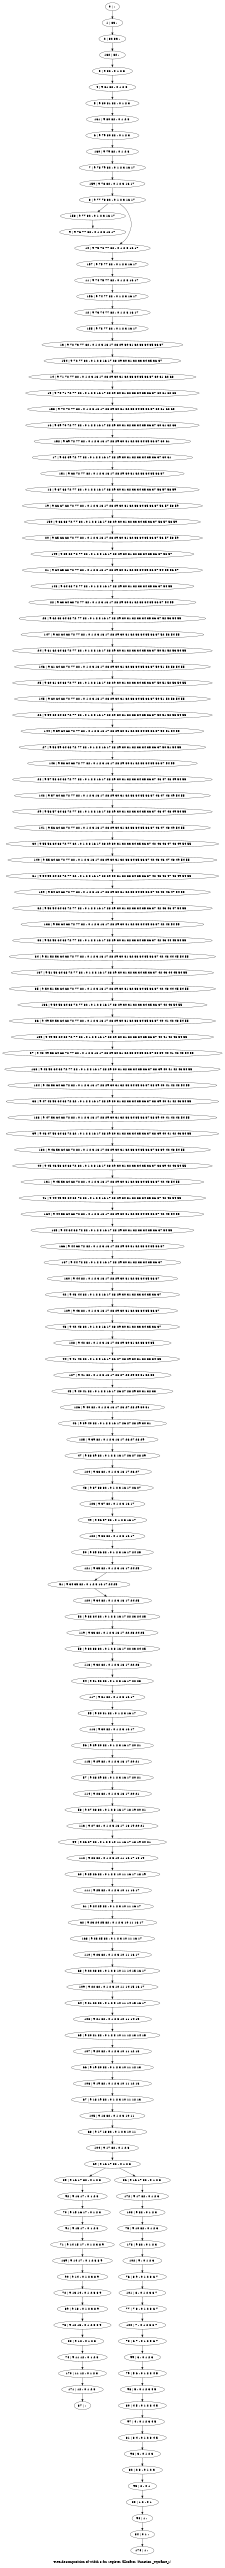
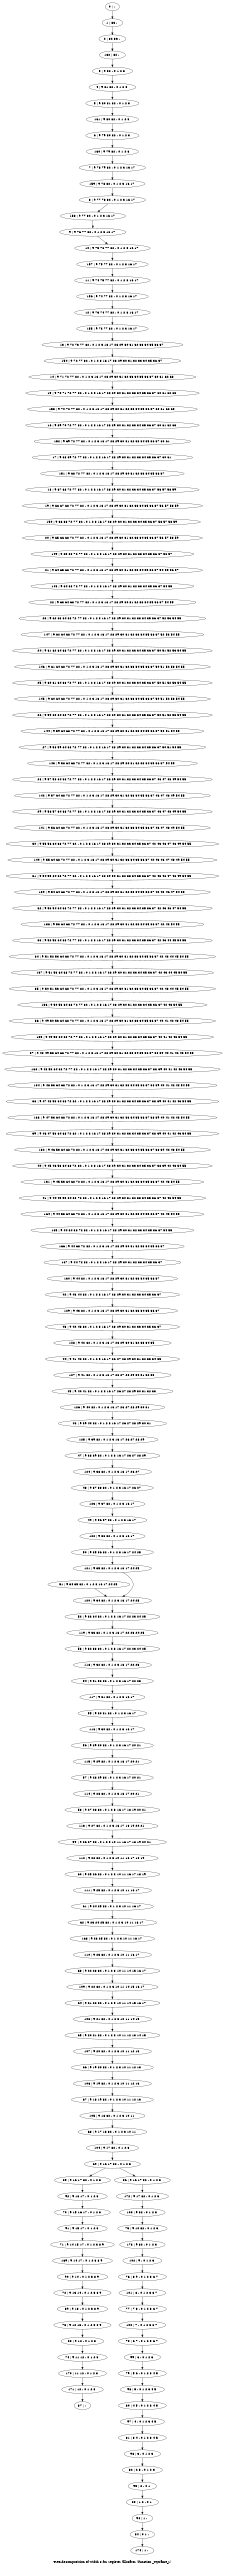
(131, 223) -> (102, 239)
(102, 1576) -> (133, 1583)
